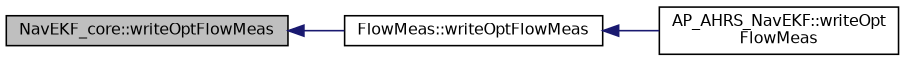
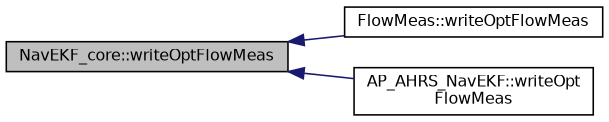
(639, 31) -> (329, 76)
